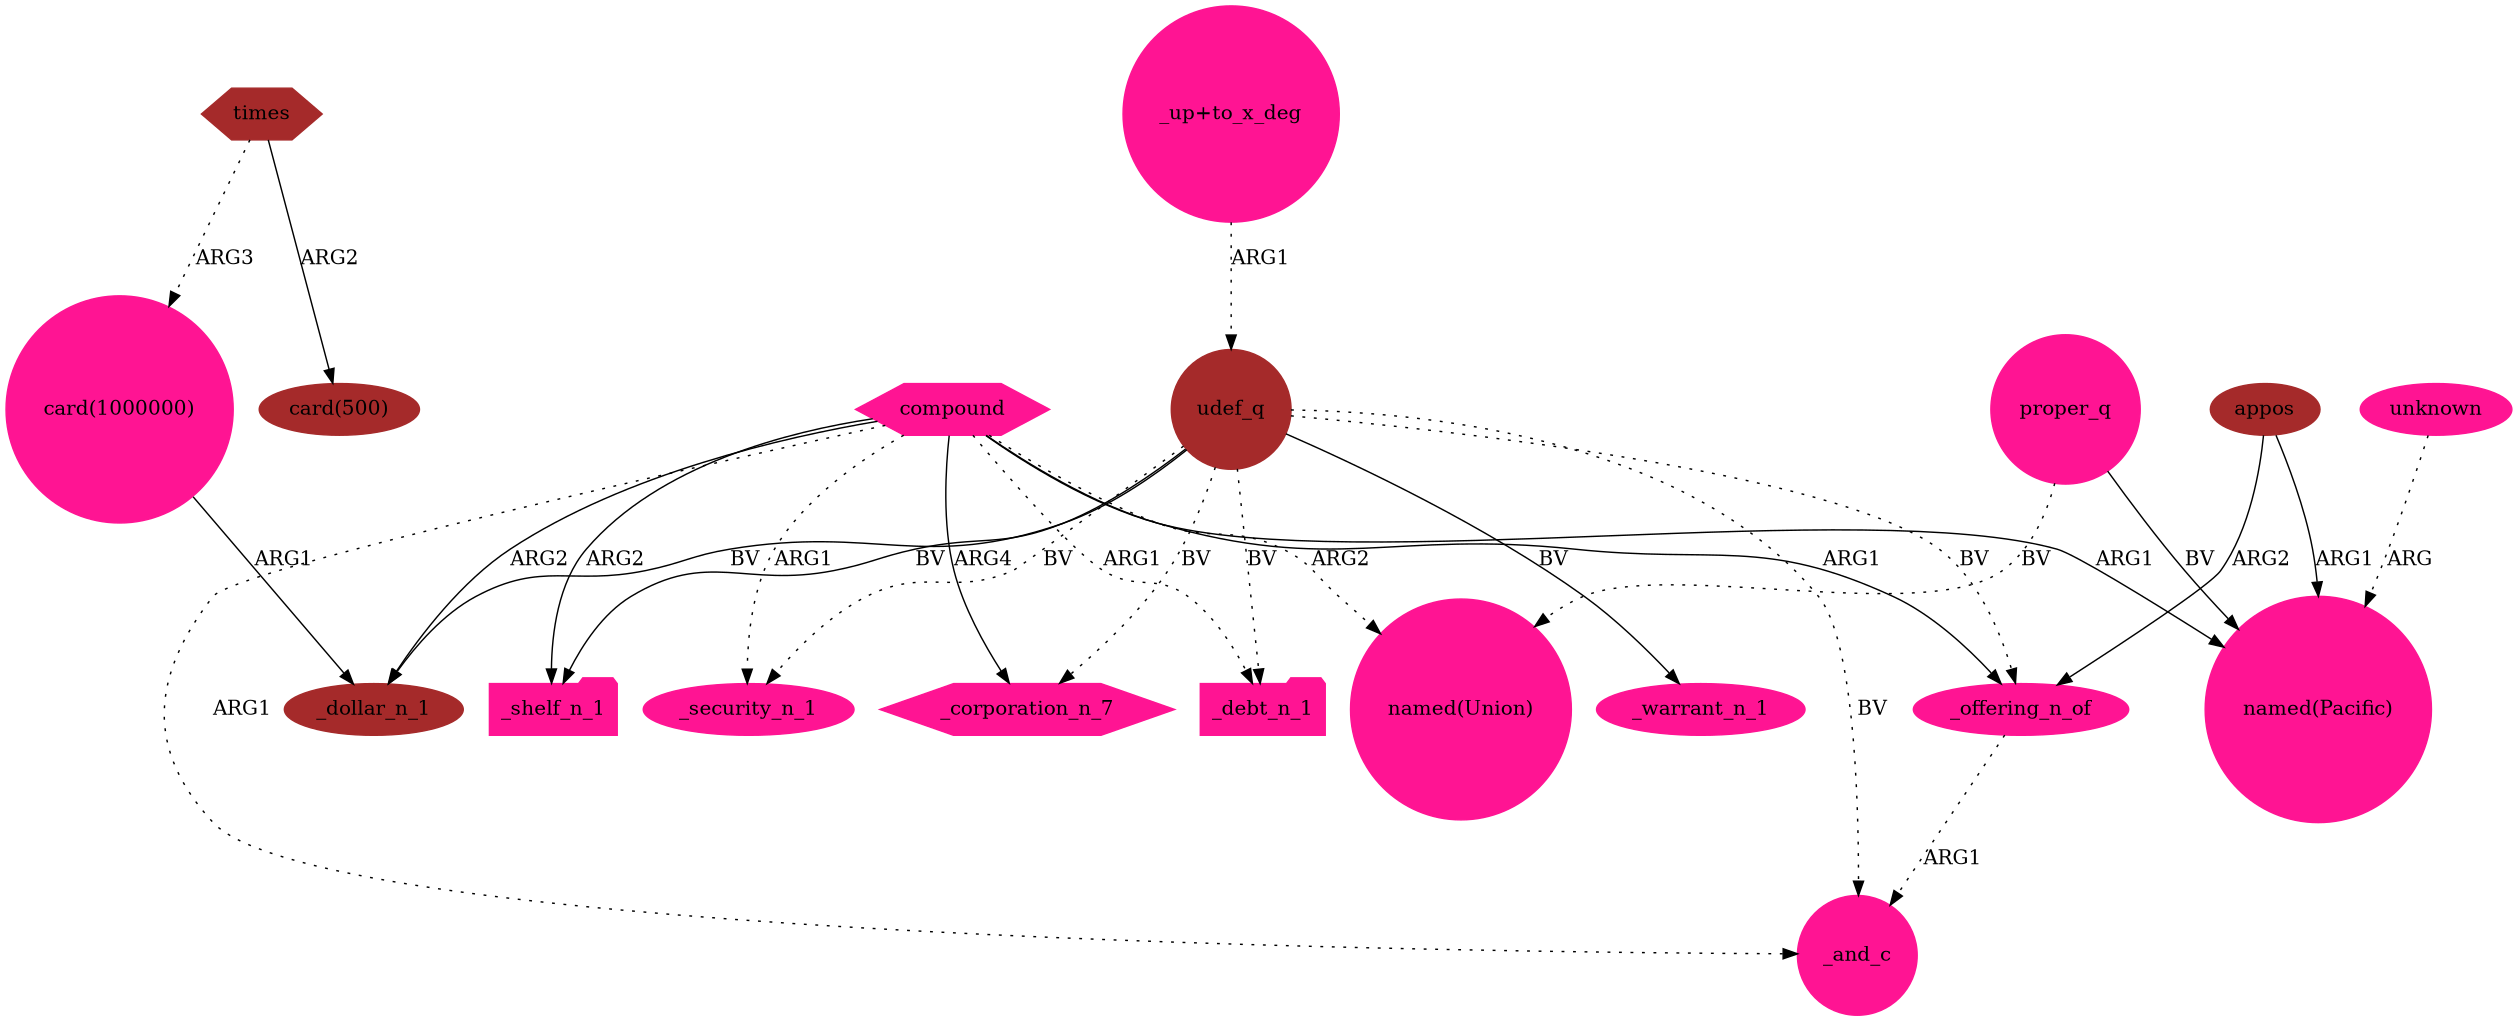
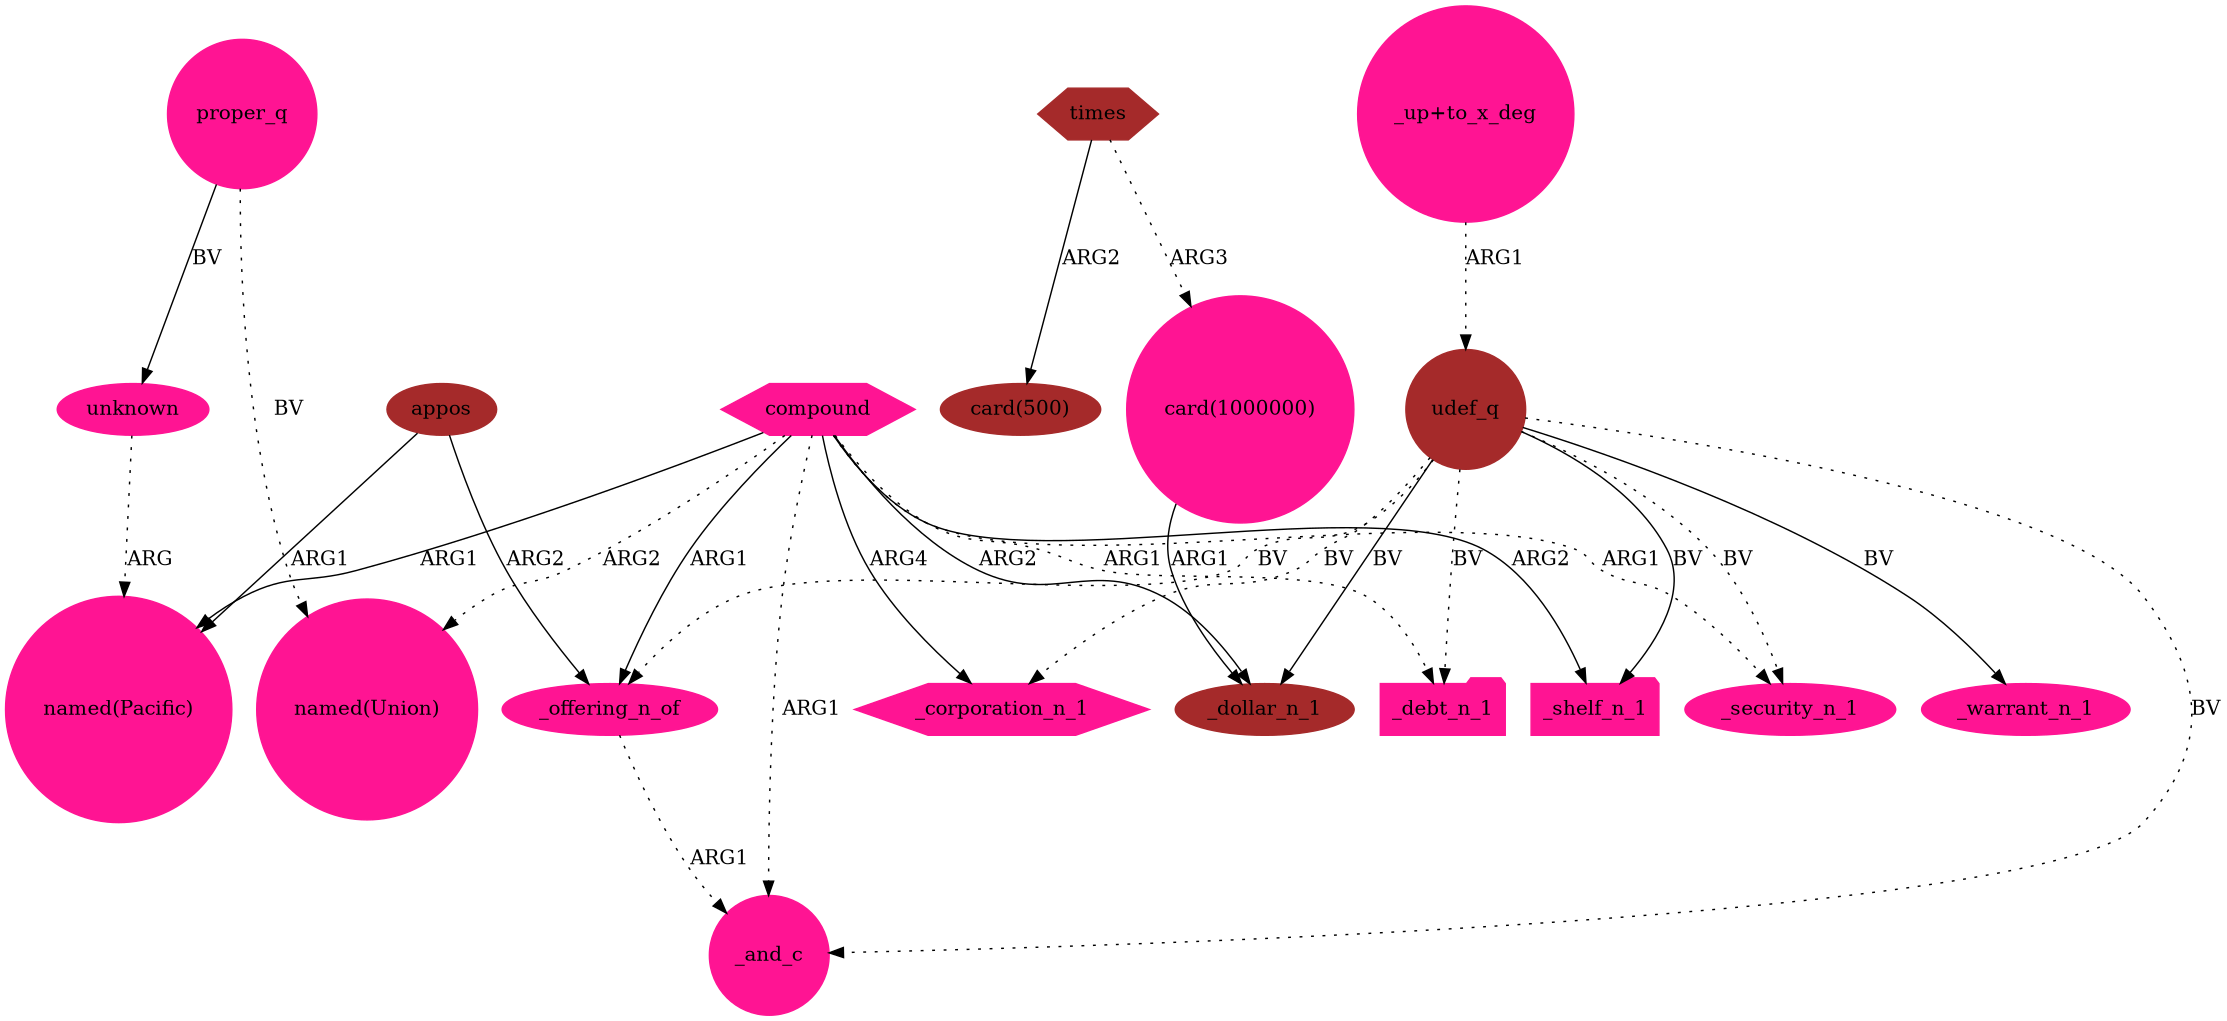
(2165, 547) -> (182, 277)
(1027, 709) -> (1002, 709)
